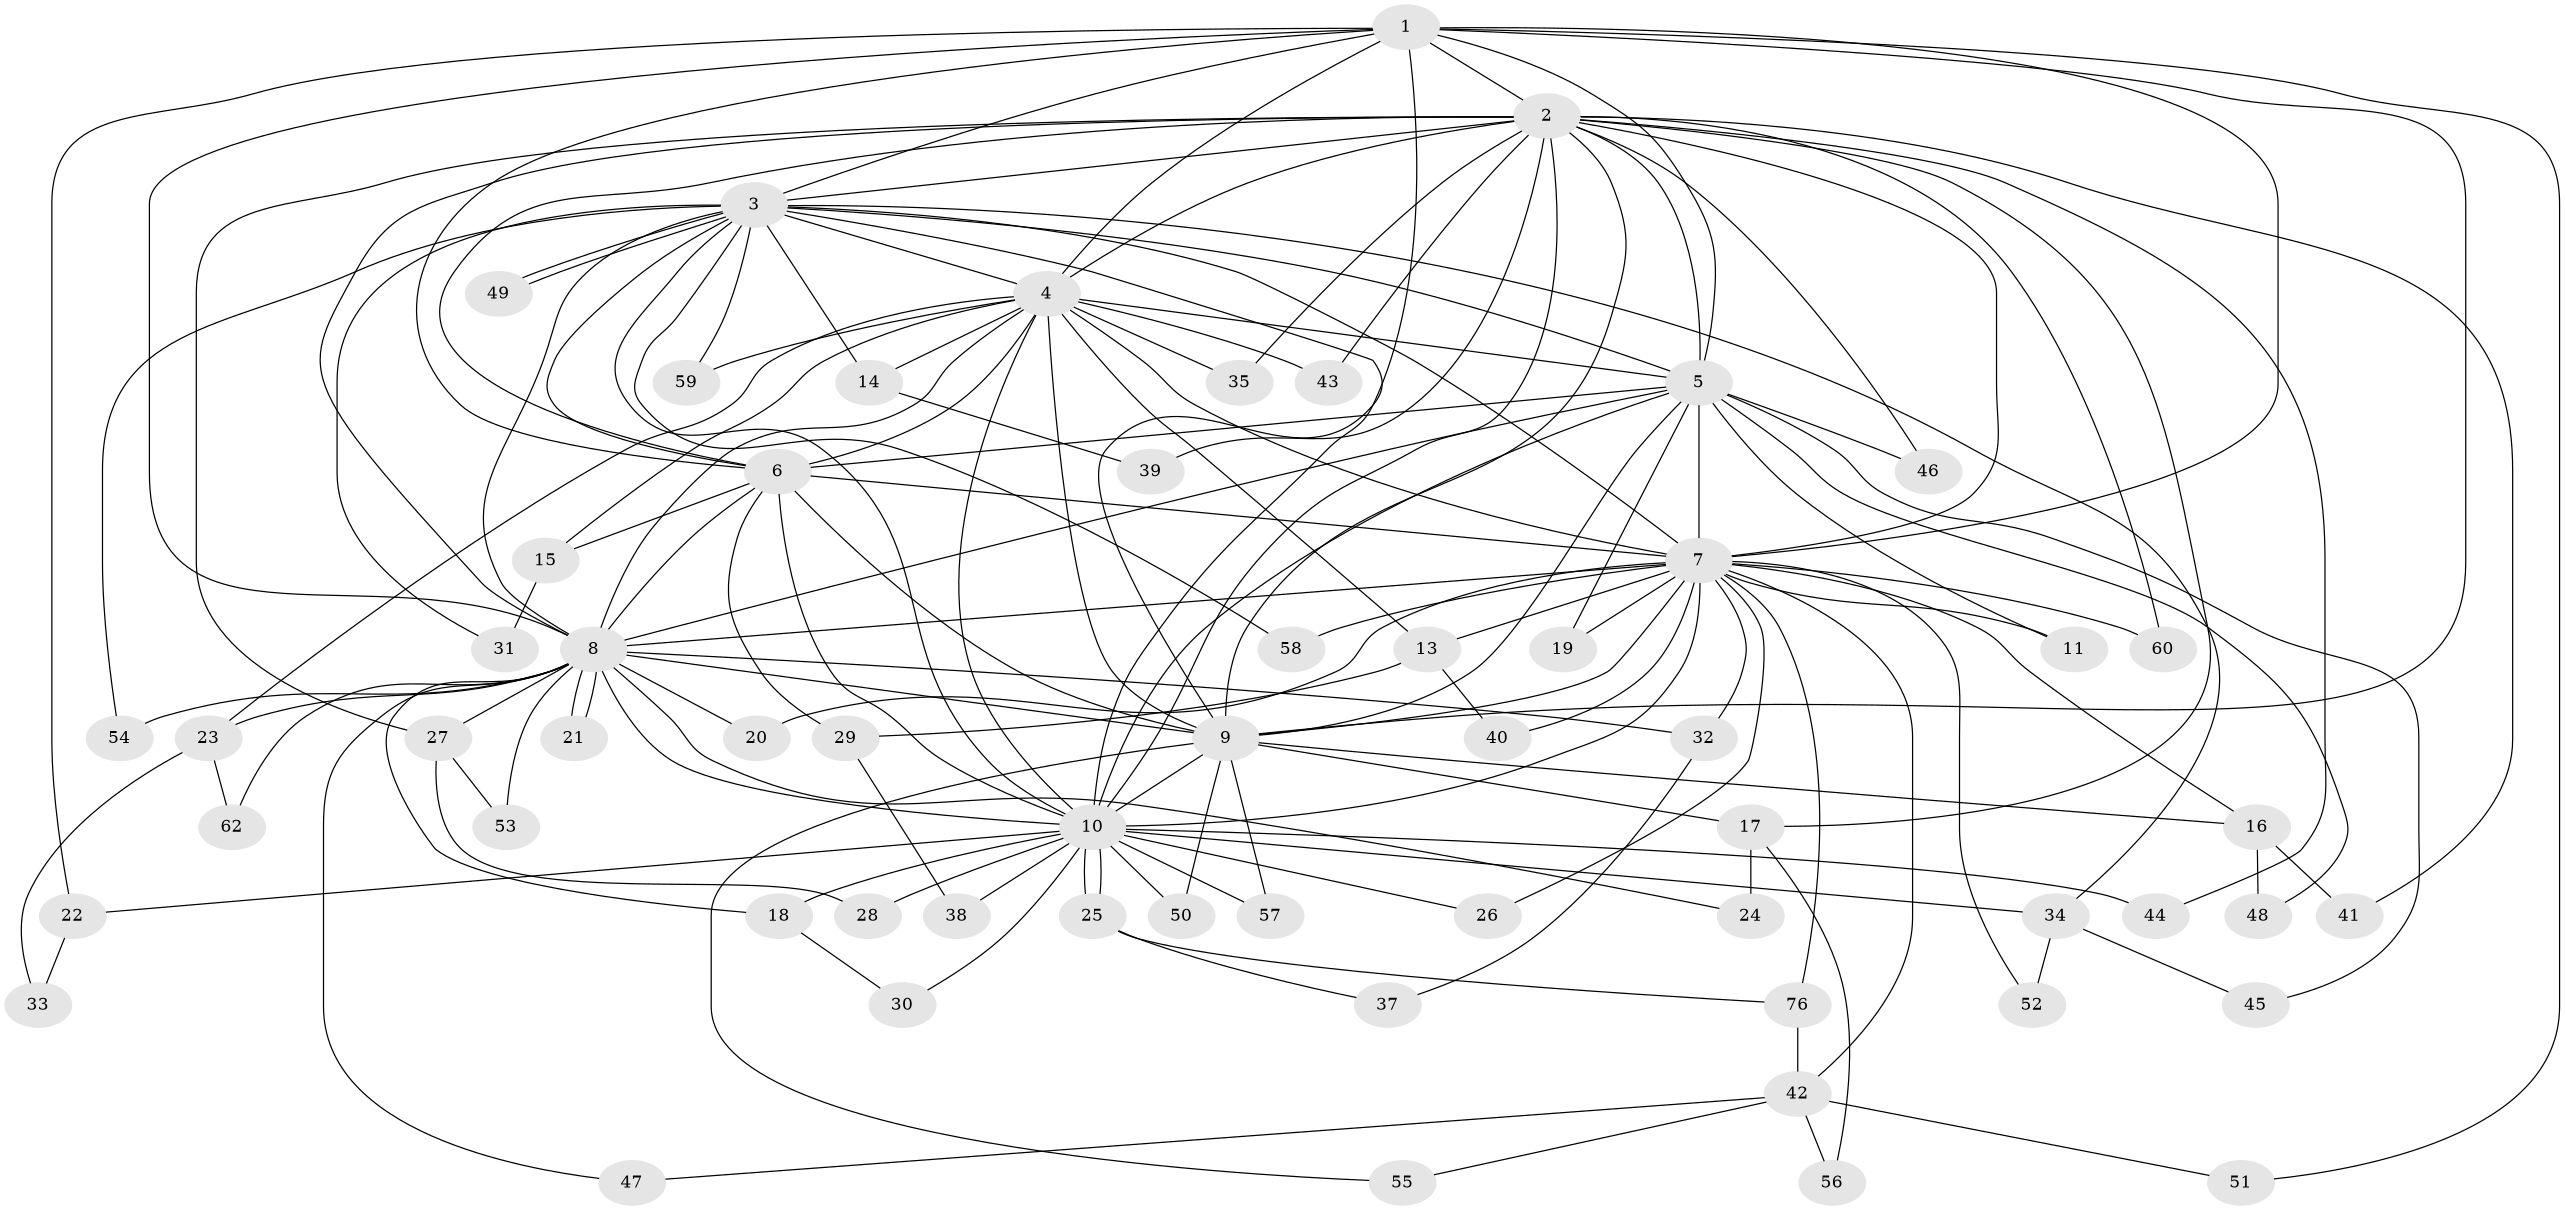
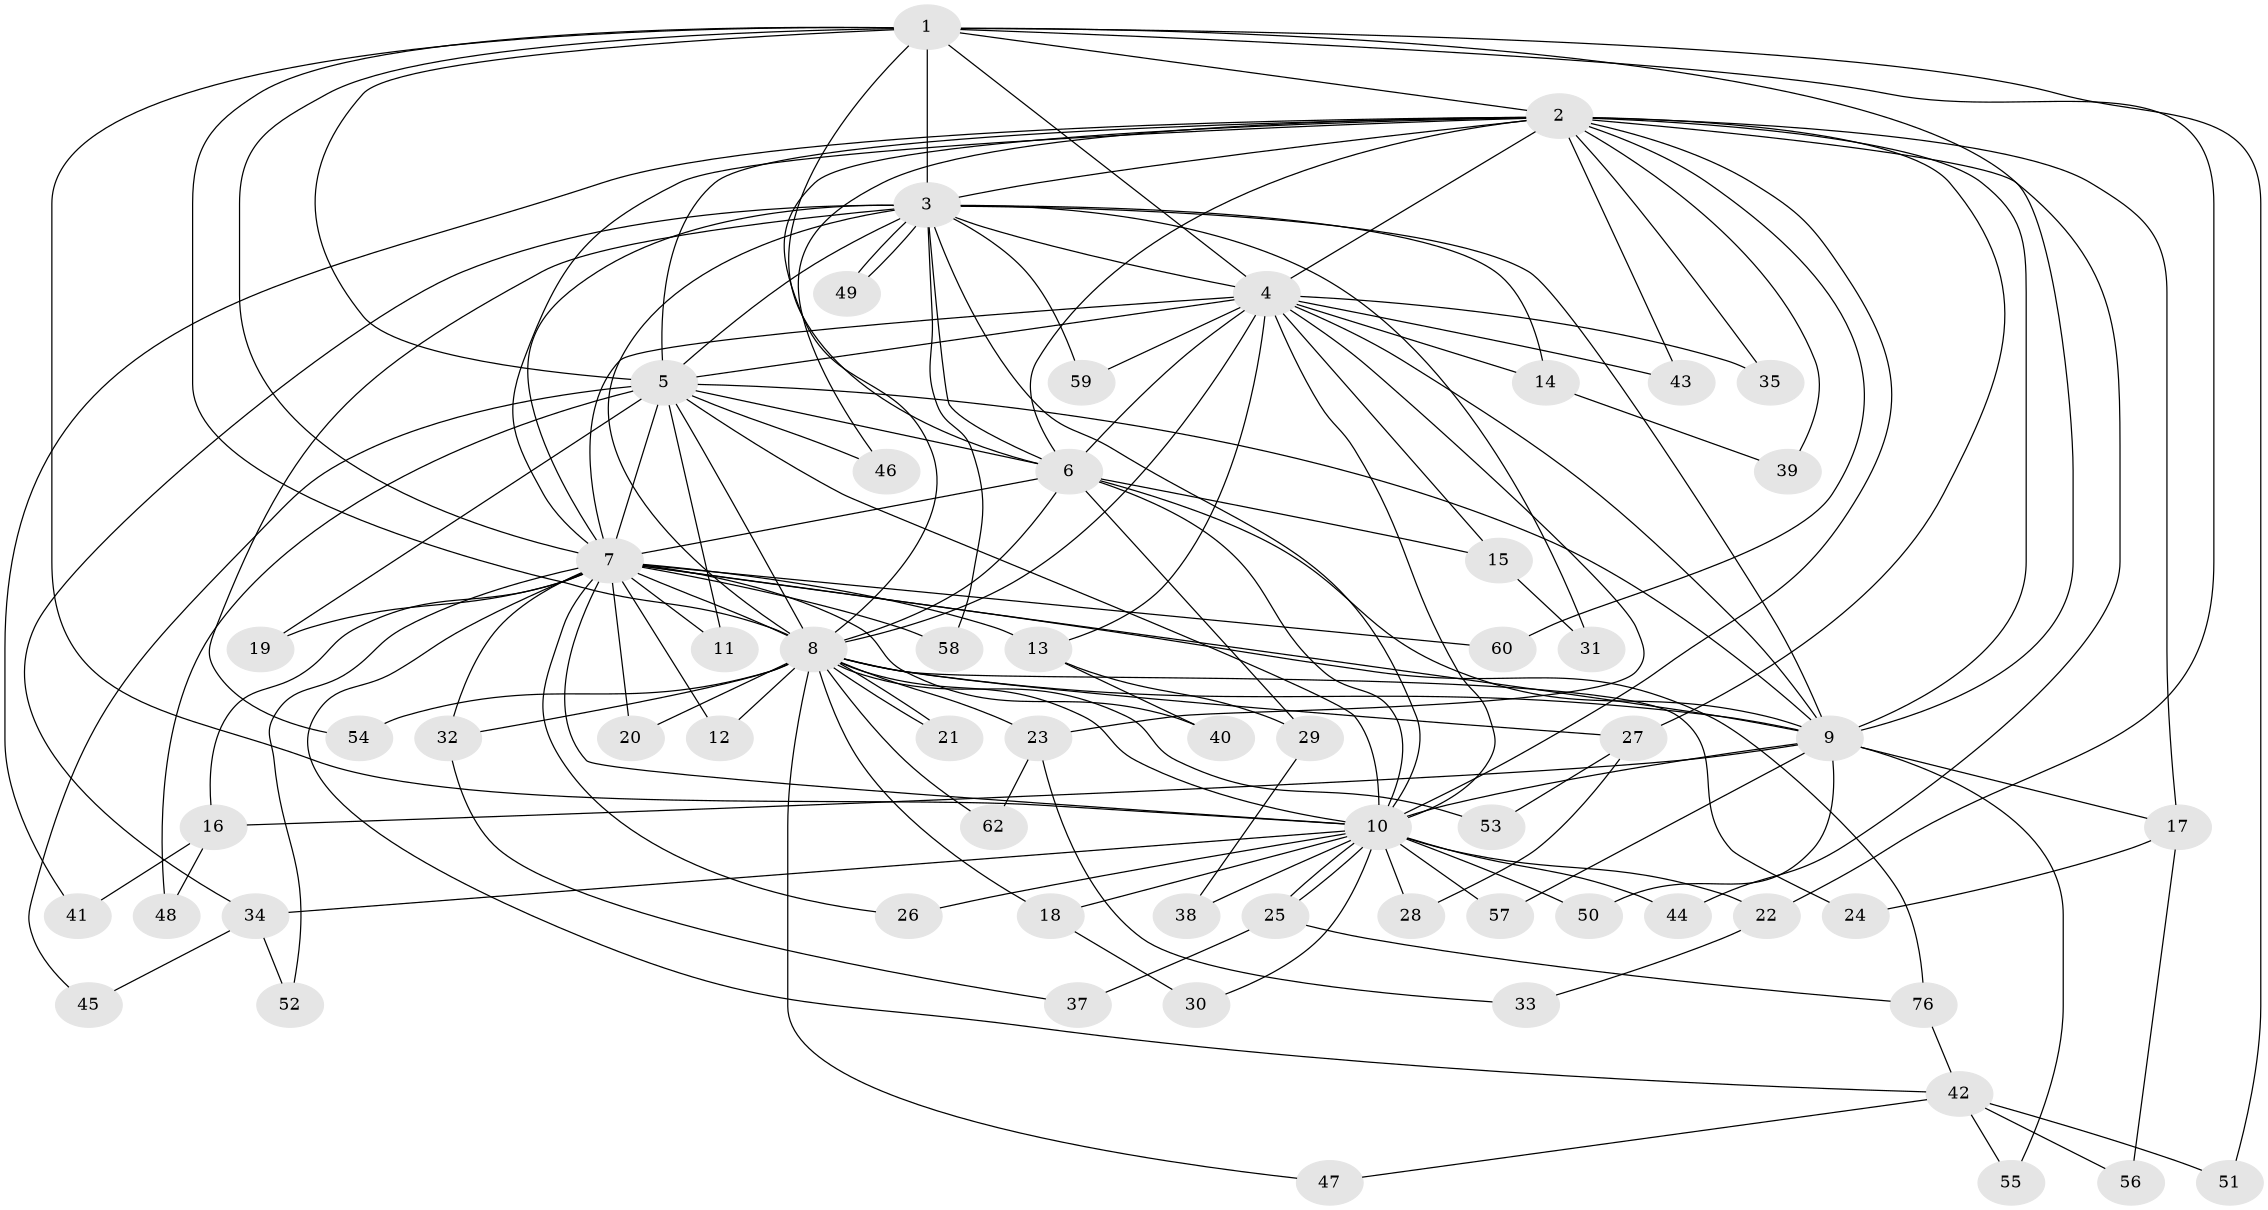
none -> (720, 738)
